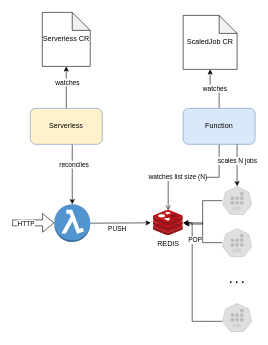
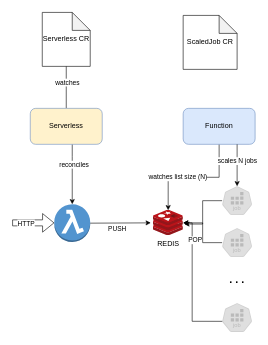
(66, 71) -> (66, 69)
(214, 89) -> none
(168, 206) -> (168, 204)
